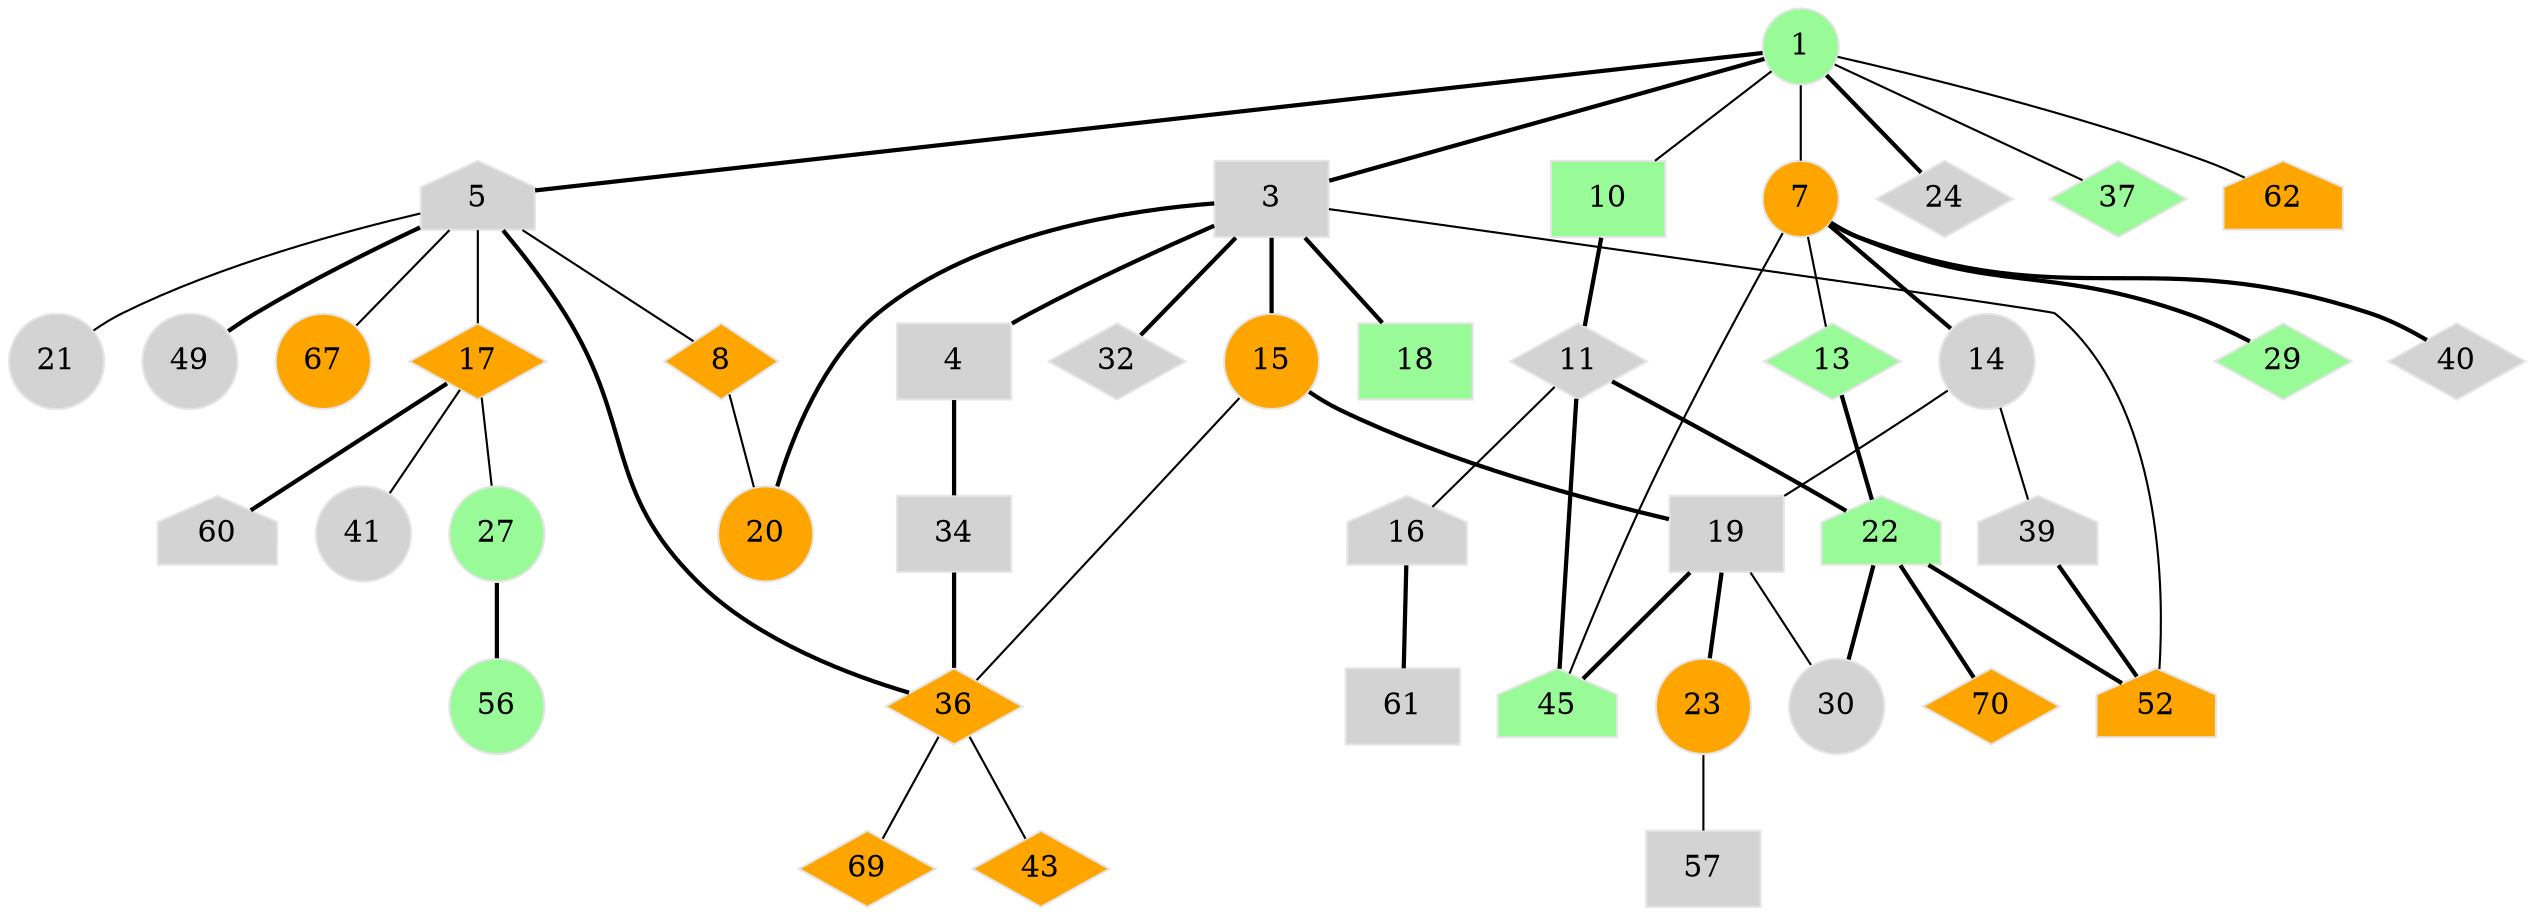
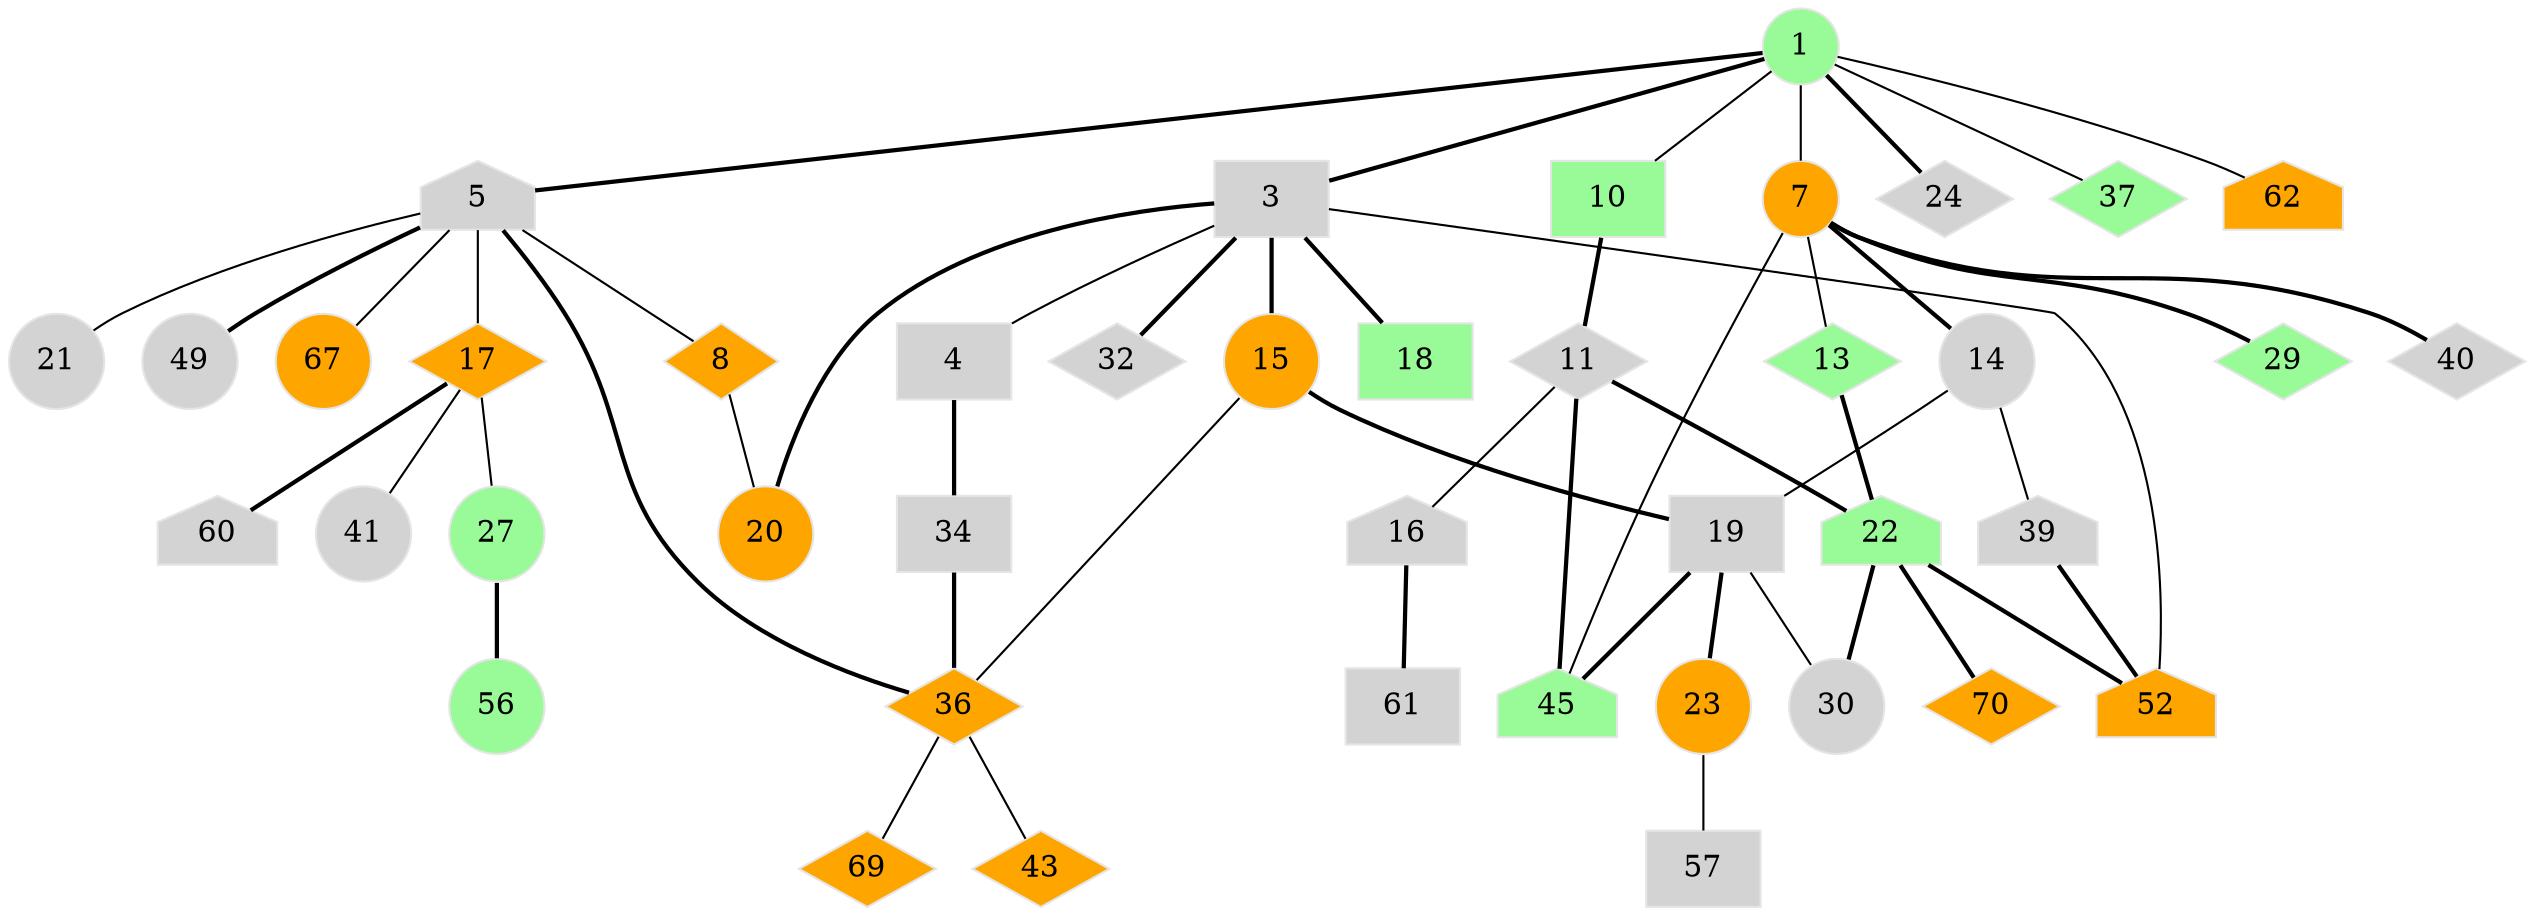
(1112, 272) -> (1112, 272)
